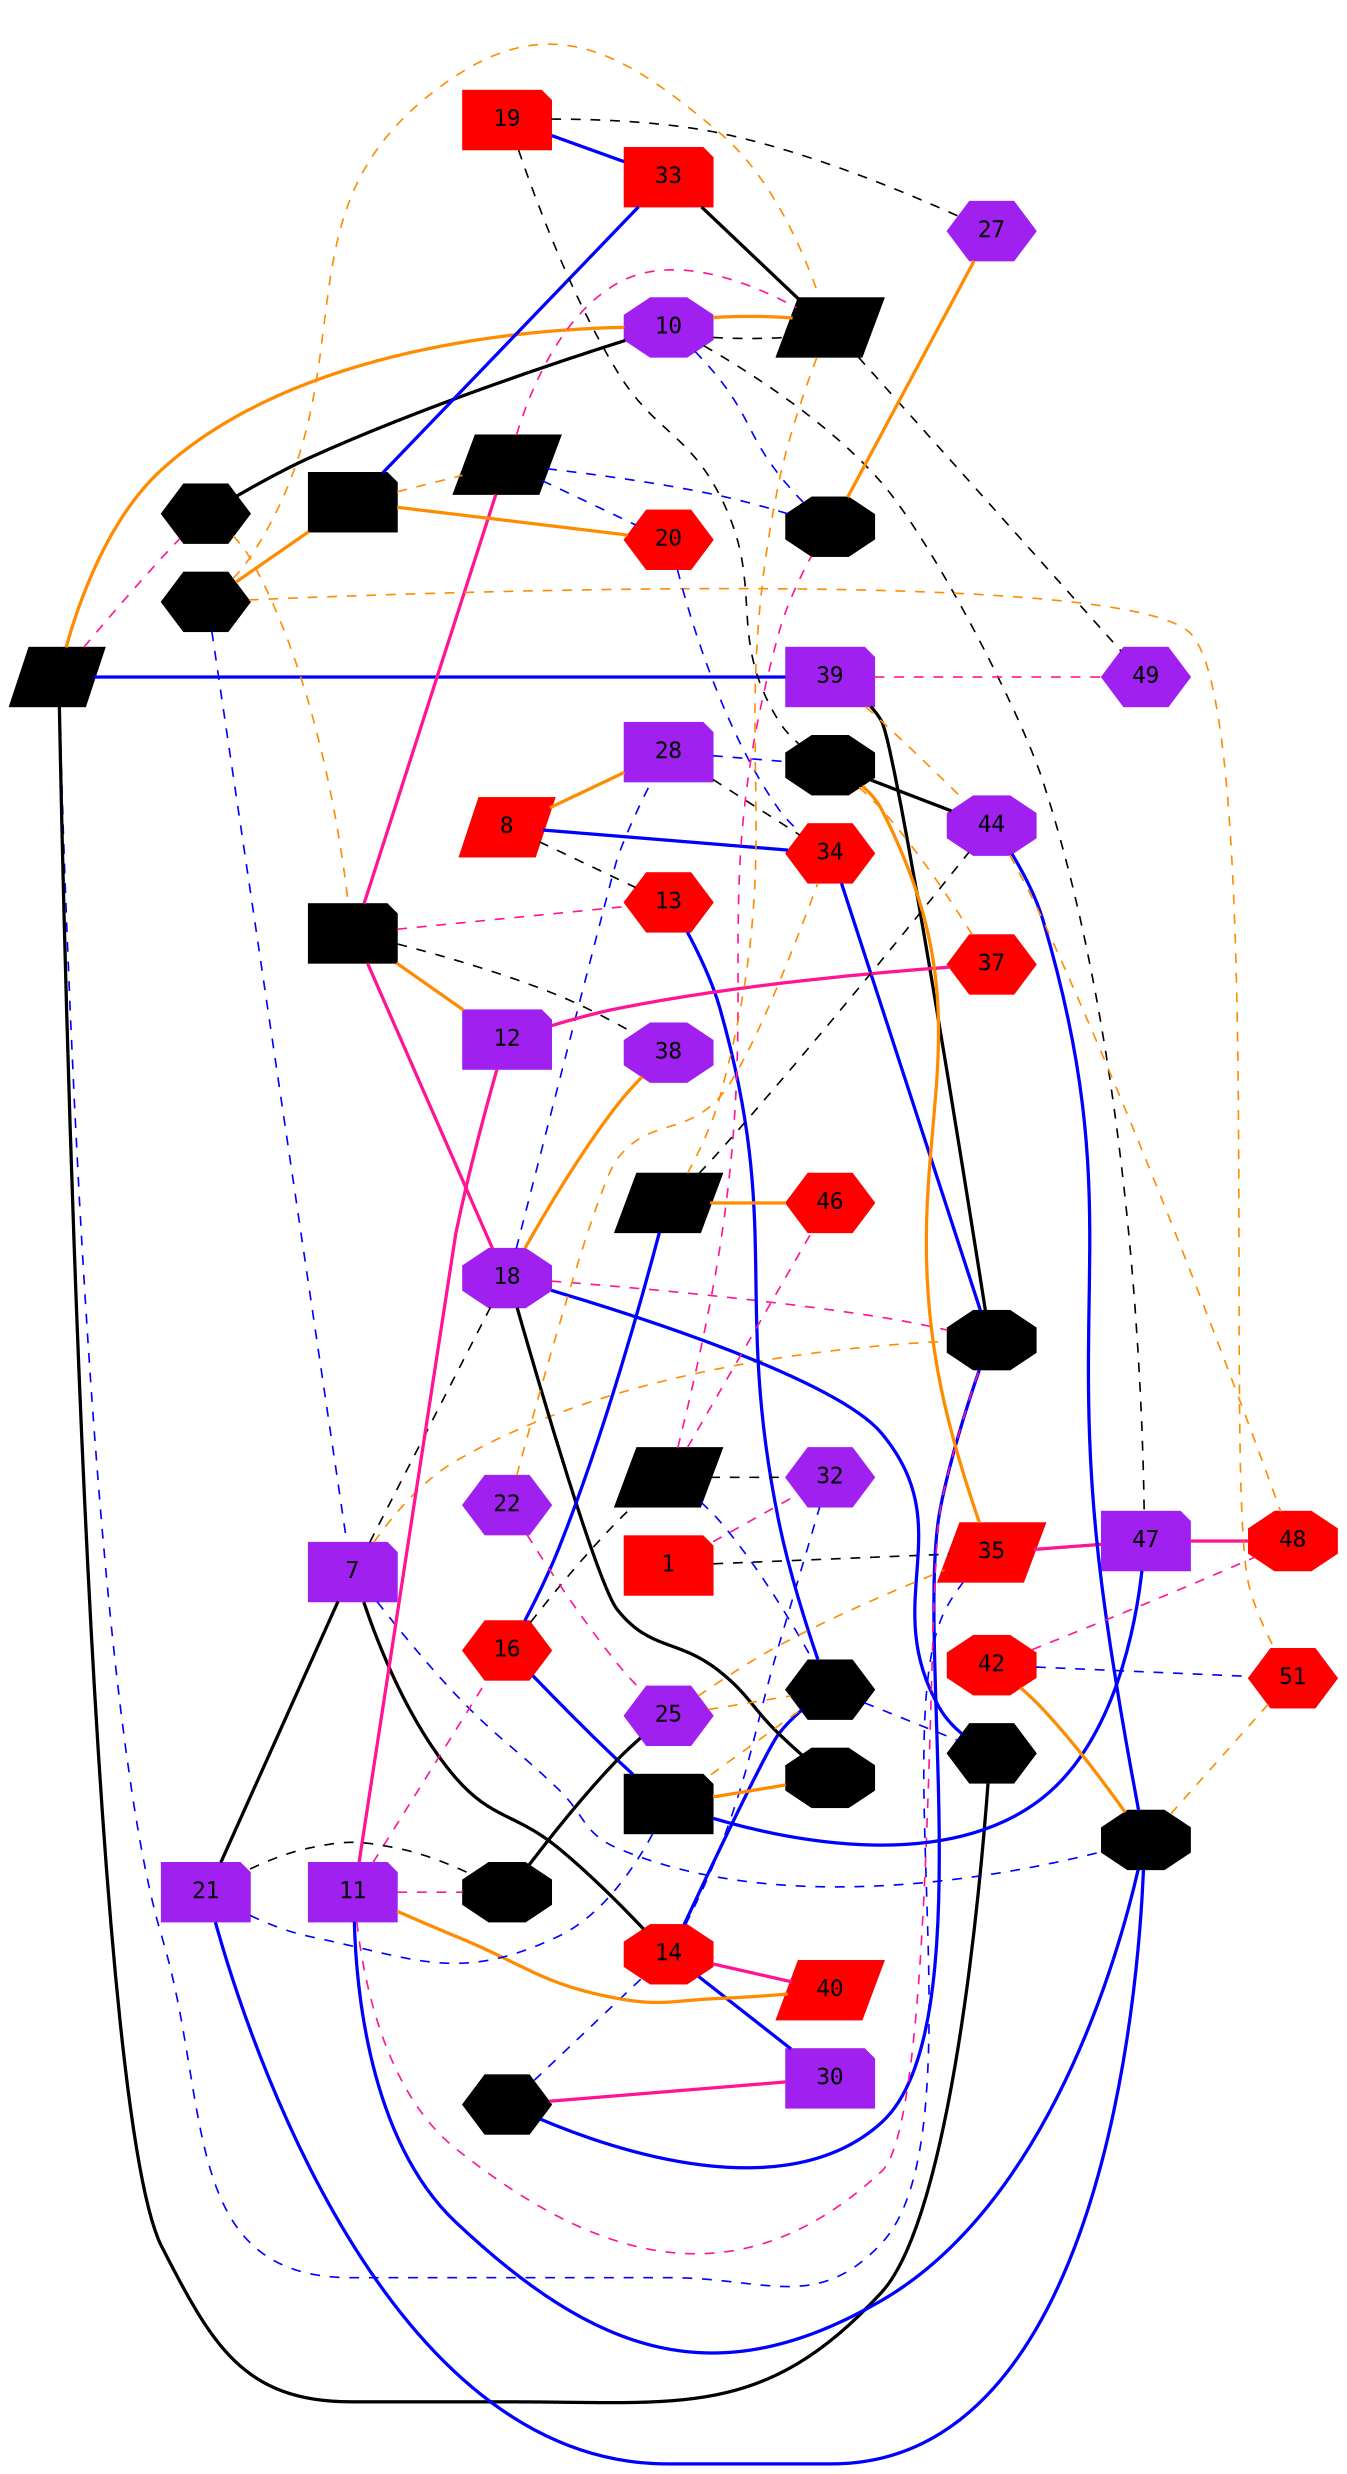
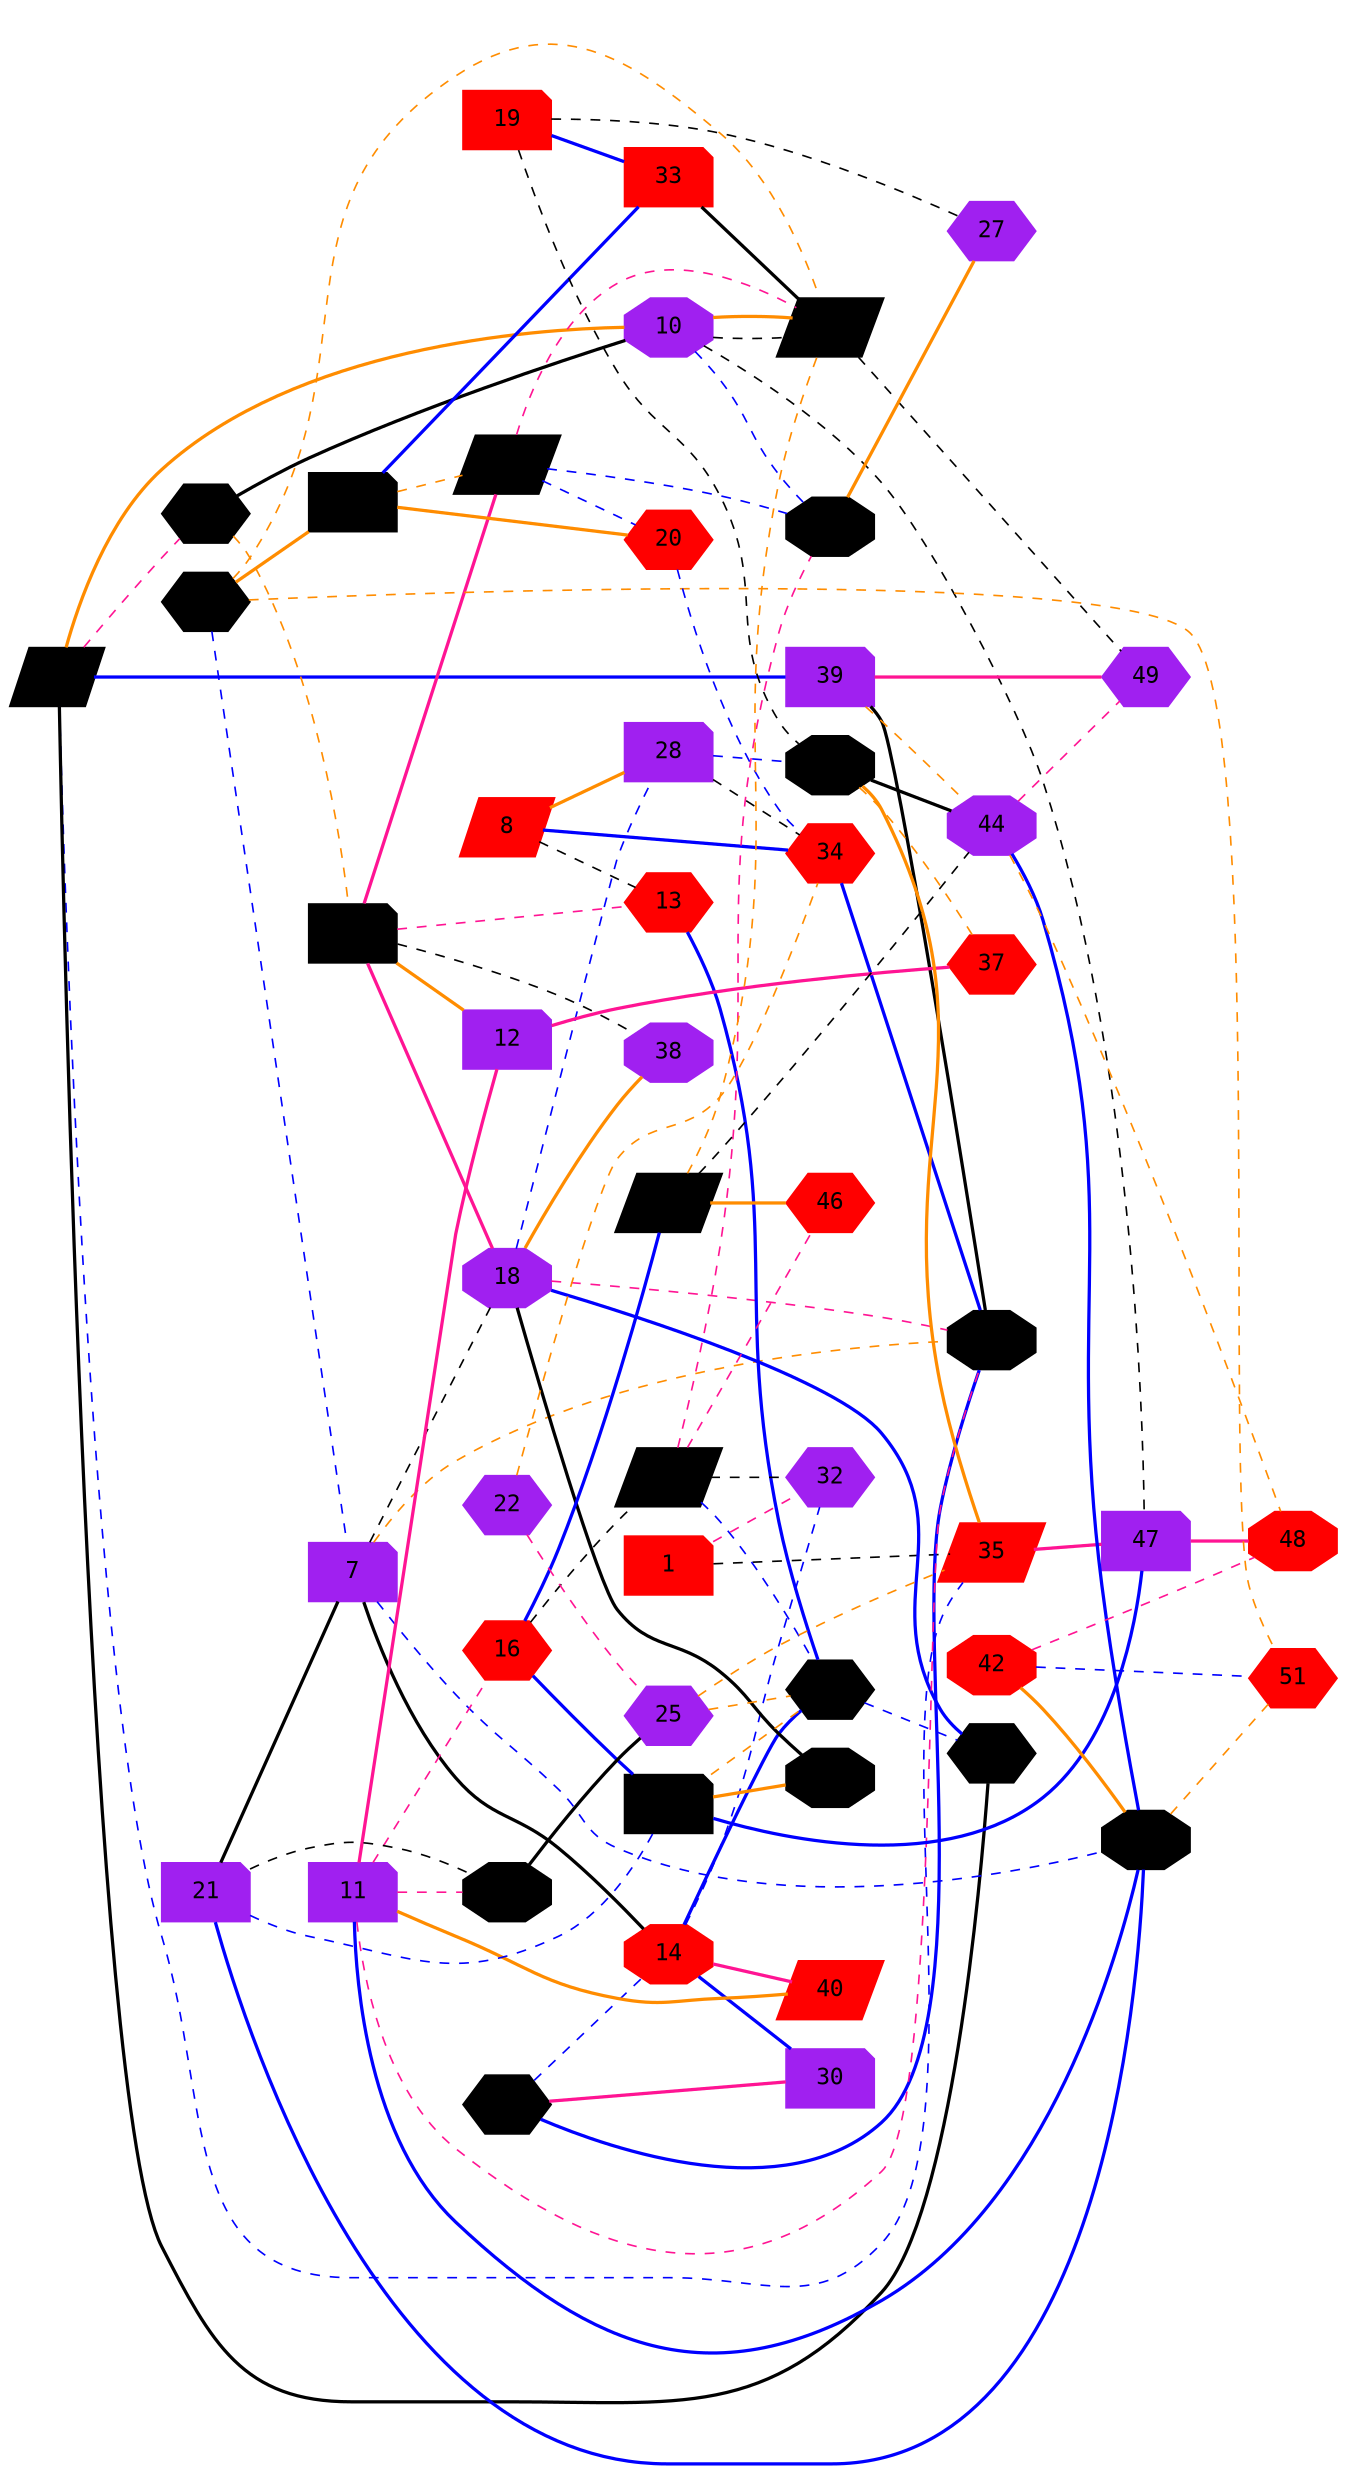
(982, 677) -> (982, 677)
none -> (1069, 751)
